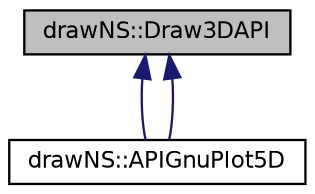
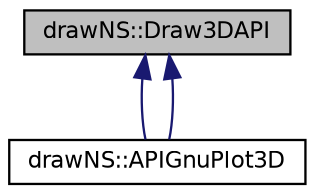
(157, 162) -> (157, 162)
